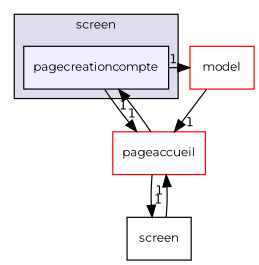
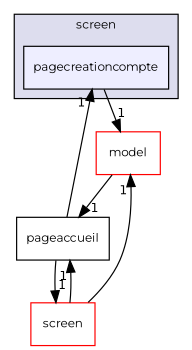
(116, 106) -> none
(159, 153) -> (63, 239)
(159, 239) -> (63, 324)
none -> (124, 250)
